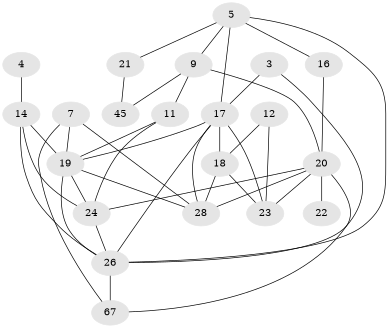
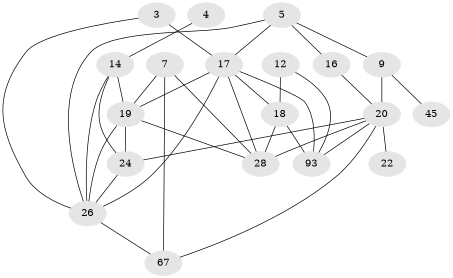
(125, 65) -> none
(170, 114) -> none
(265, 214) -> (312, 164)
